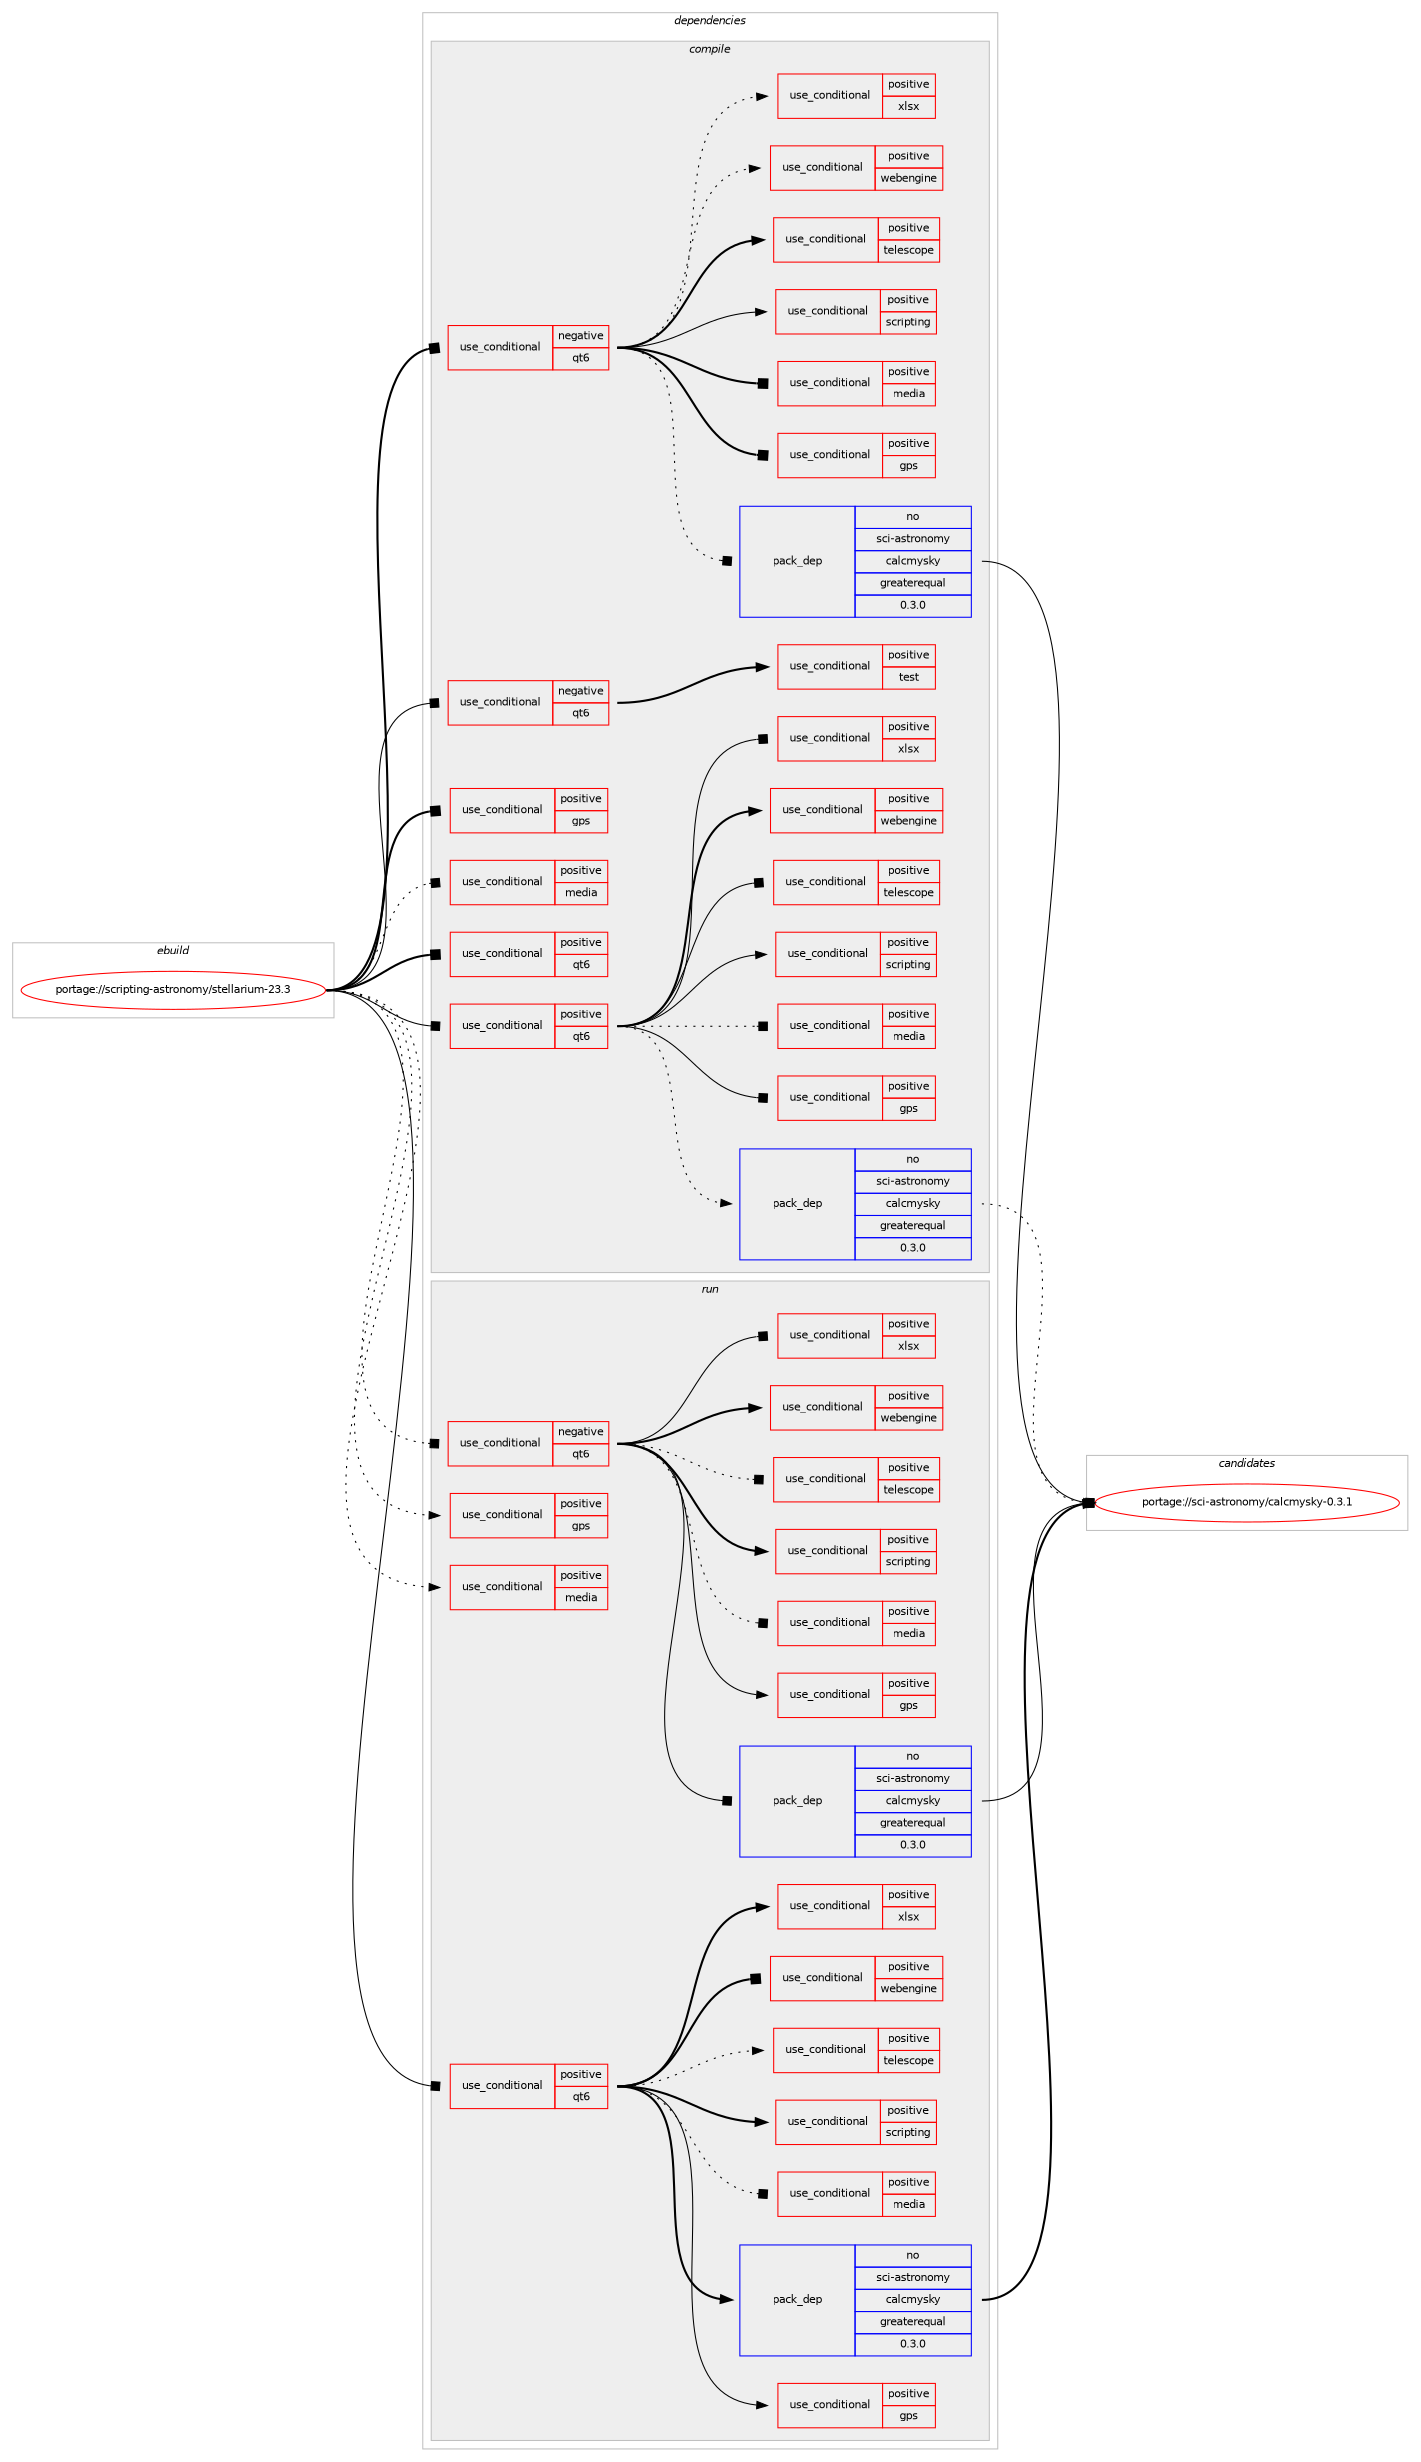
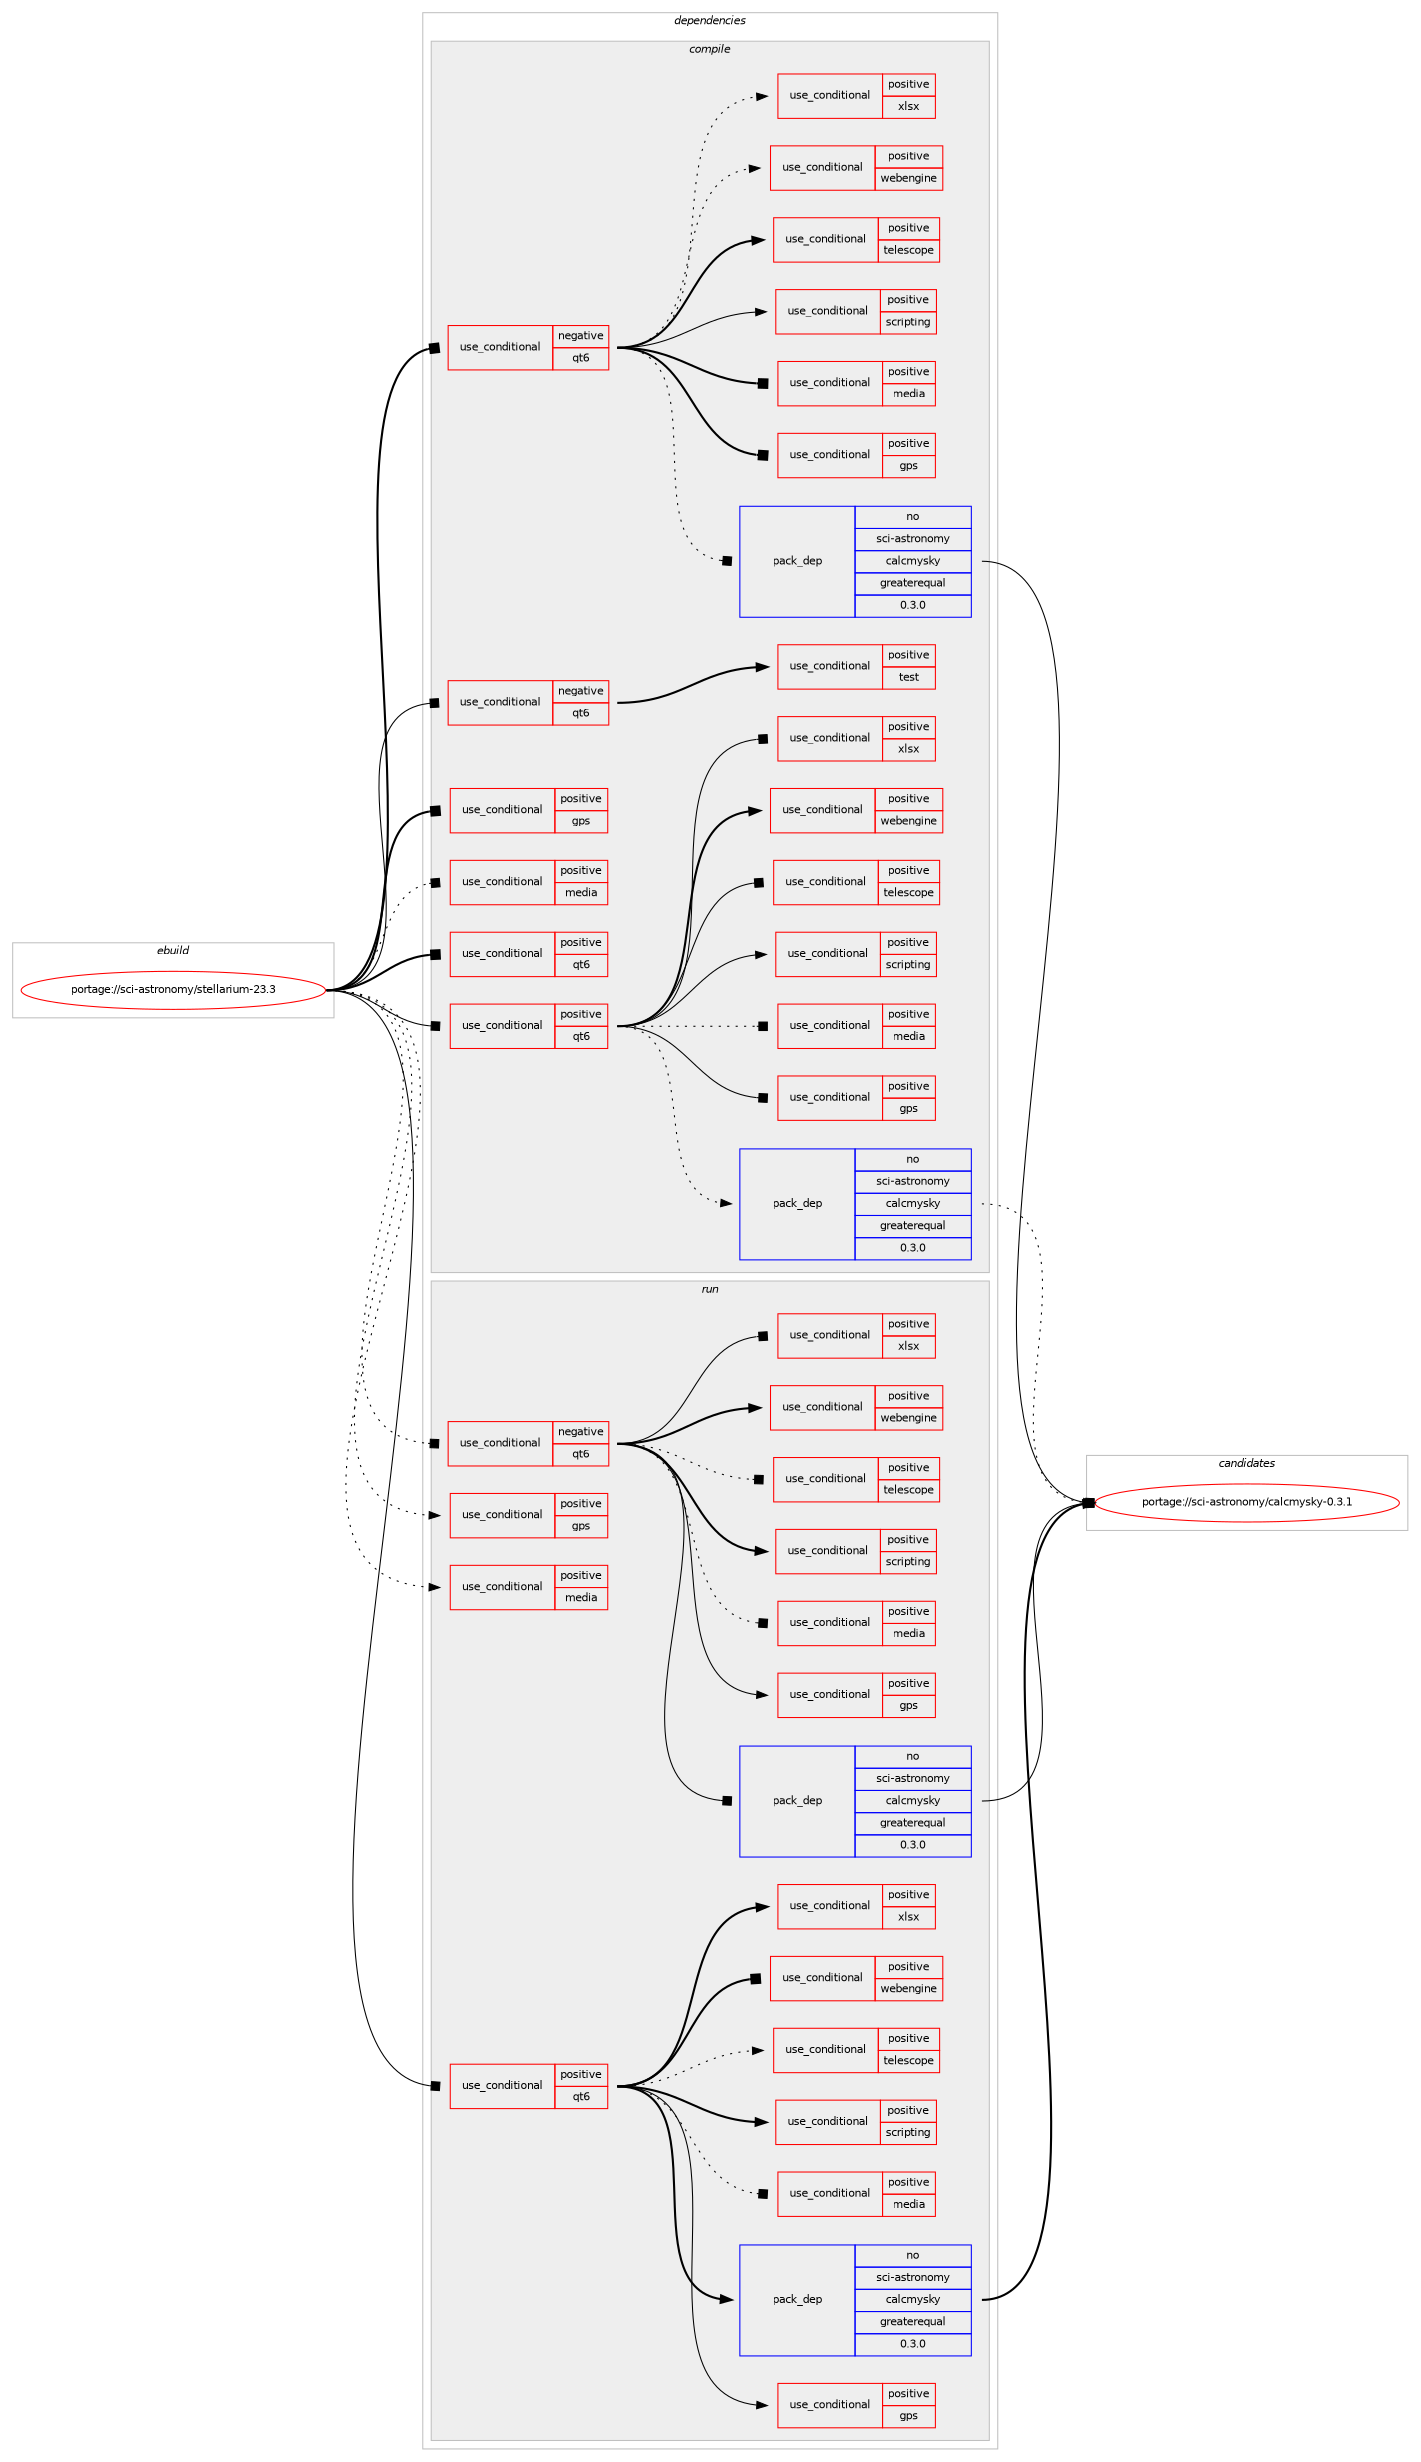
(173, 990) -> (173, 990)
